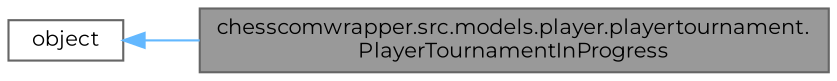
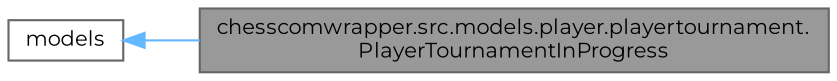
(66, 40) -> (66, 40)
